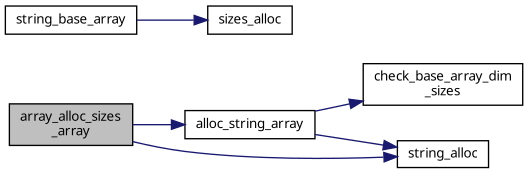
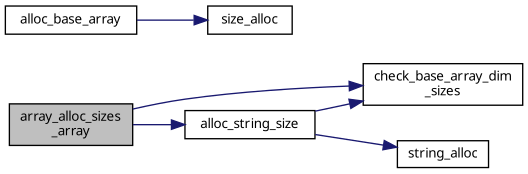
(71, 20) -> (71, 20)
(250, 20) -> (250, 20)
(250, 125) -> (250, 125)
(257, 157) -> (240, 93)
